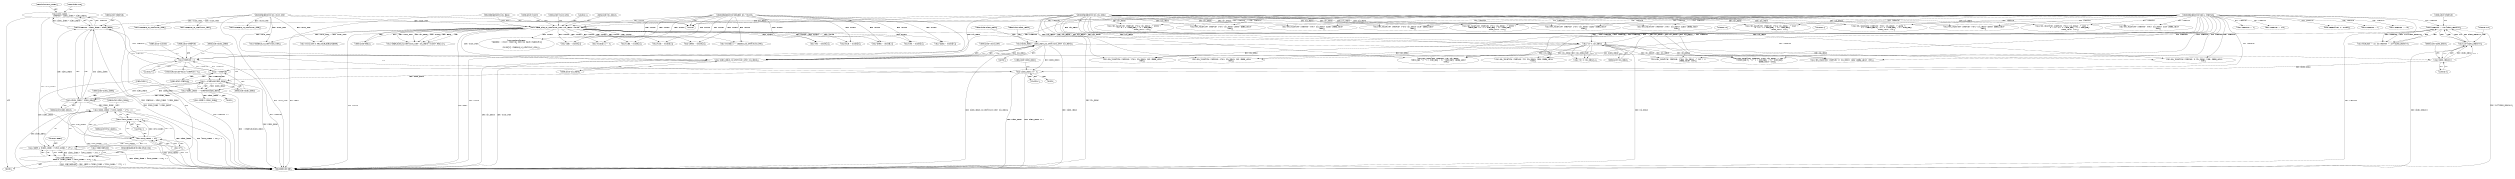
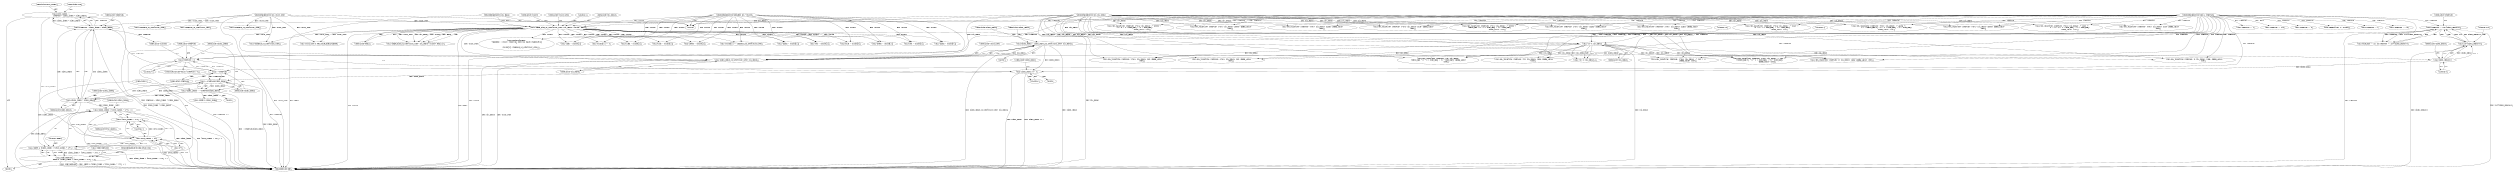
(2260, 21) -> (2260, 21)
none -> (2304, 28)
none -> (788, 44)
(136, 52) -> (131, 33)
